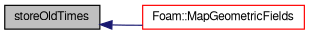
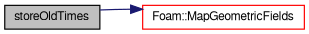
(127, 25) -> (115, 9)
